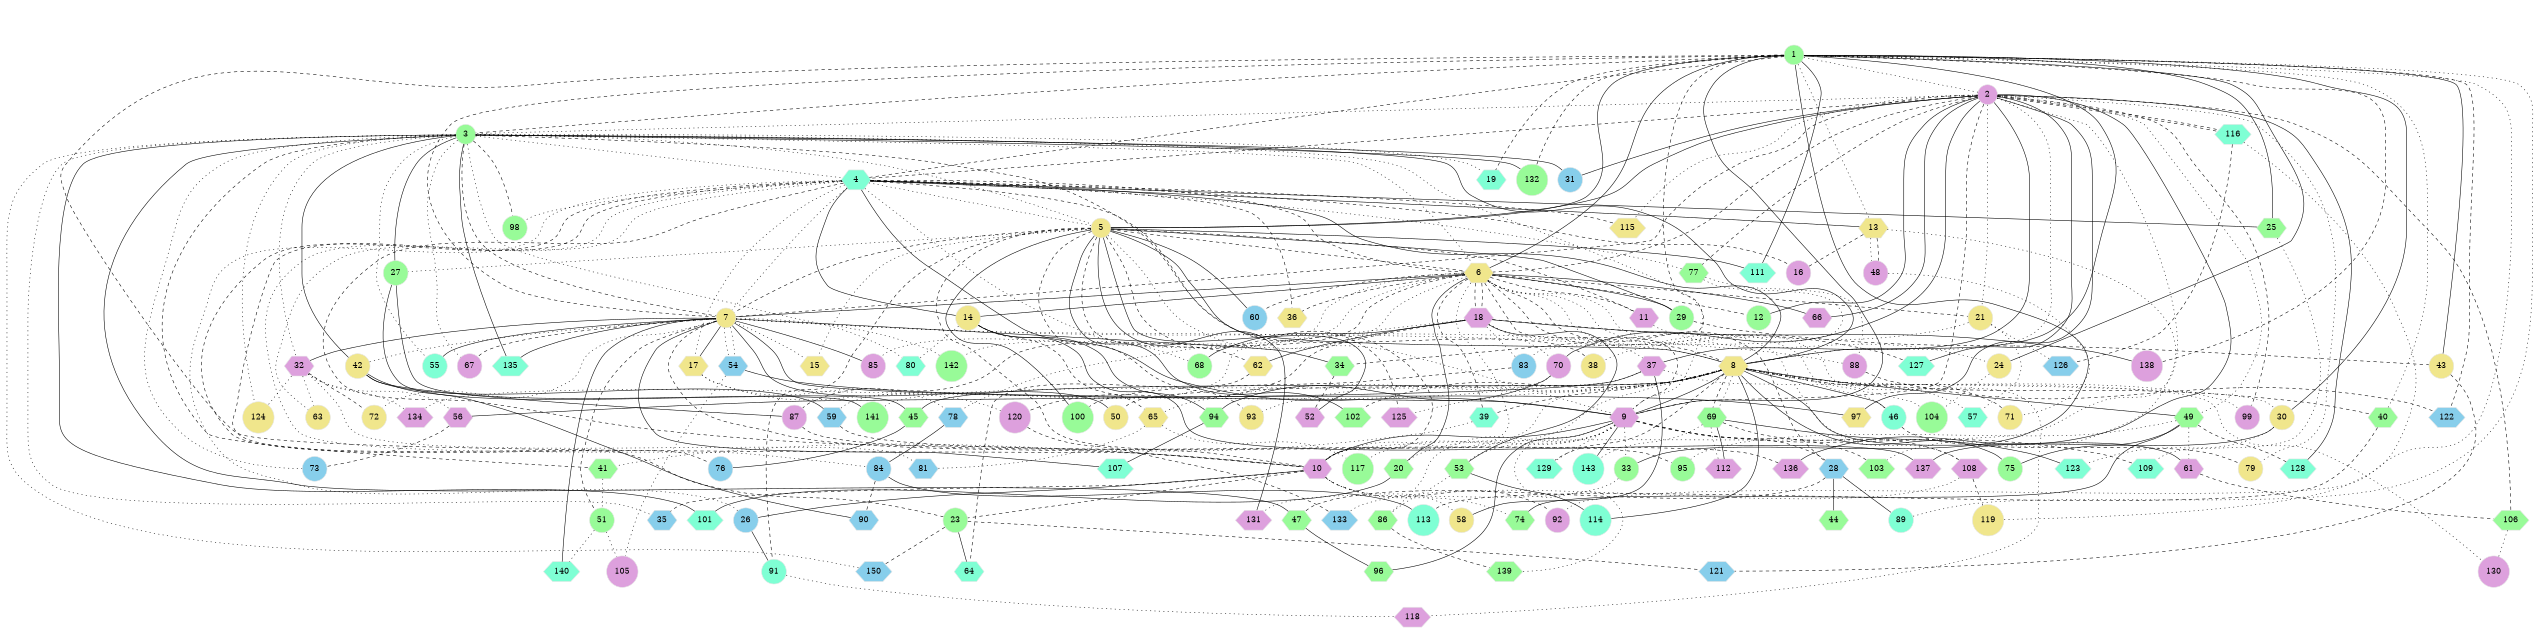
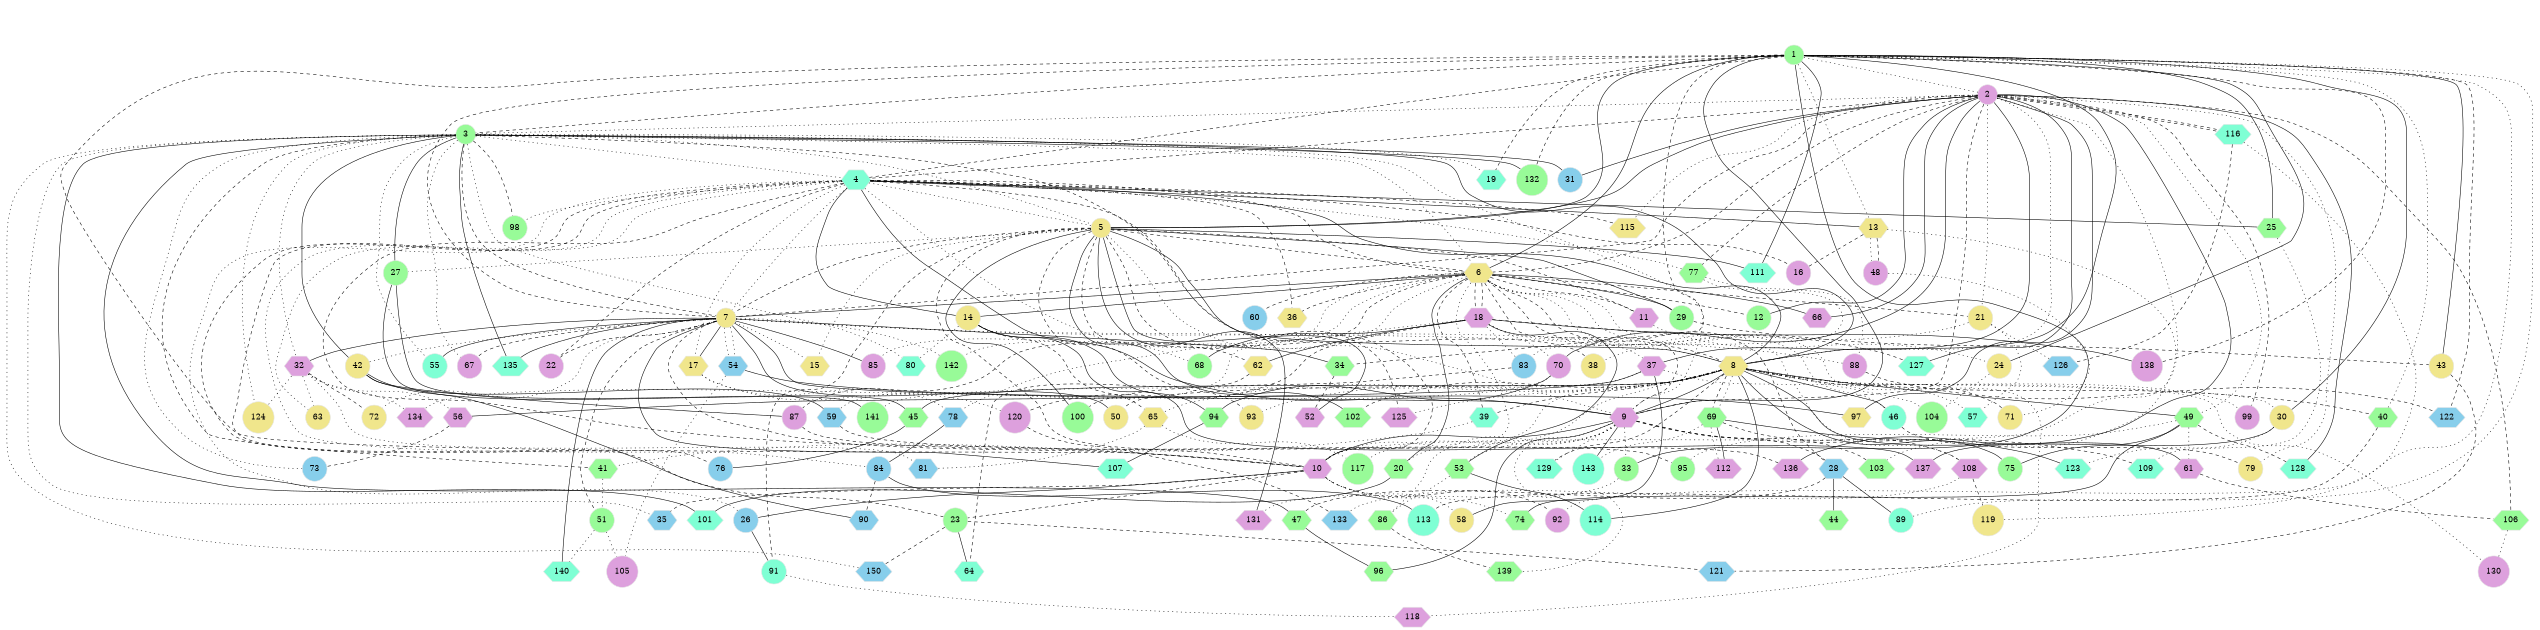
(1186, 257) -> none
none -> (551, 366)
